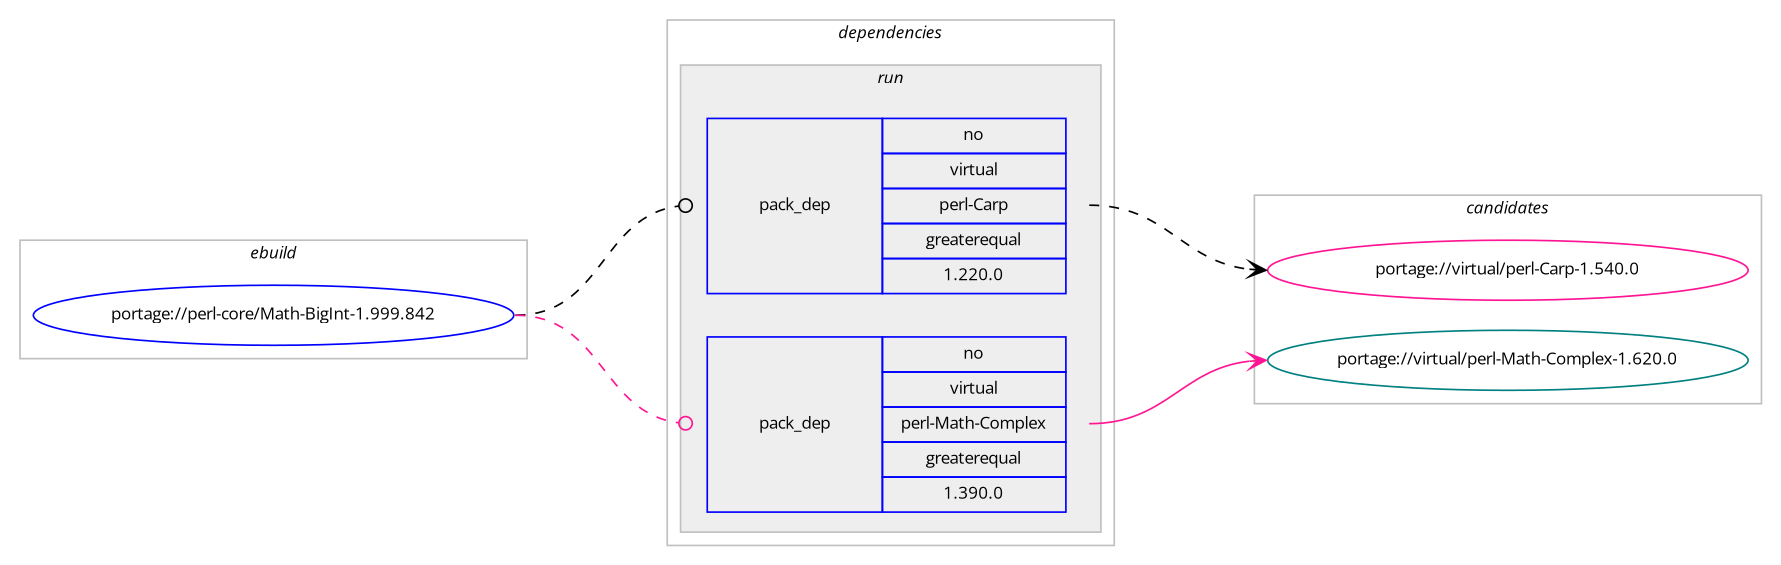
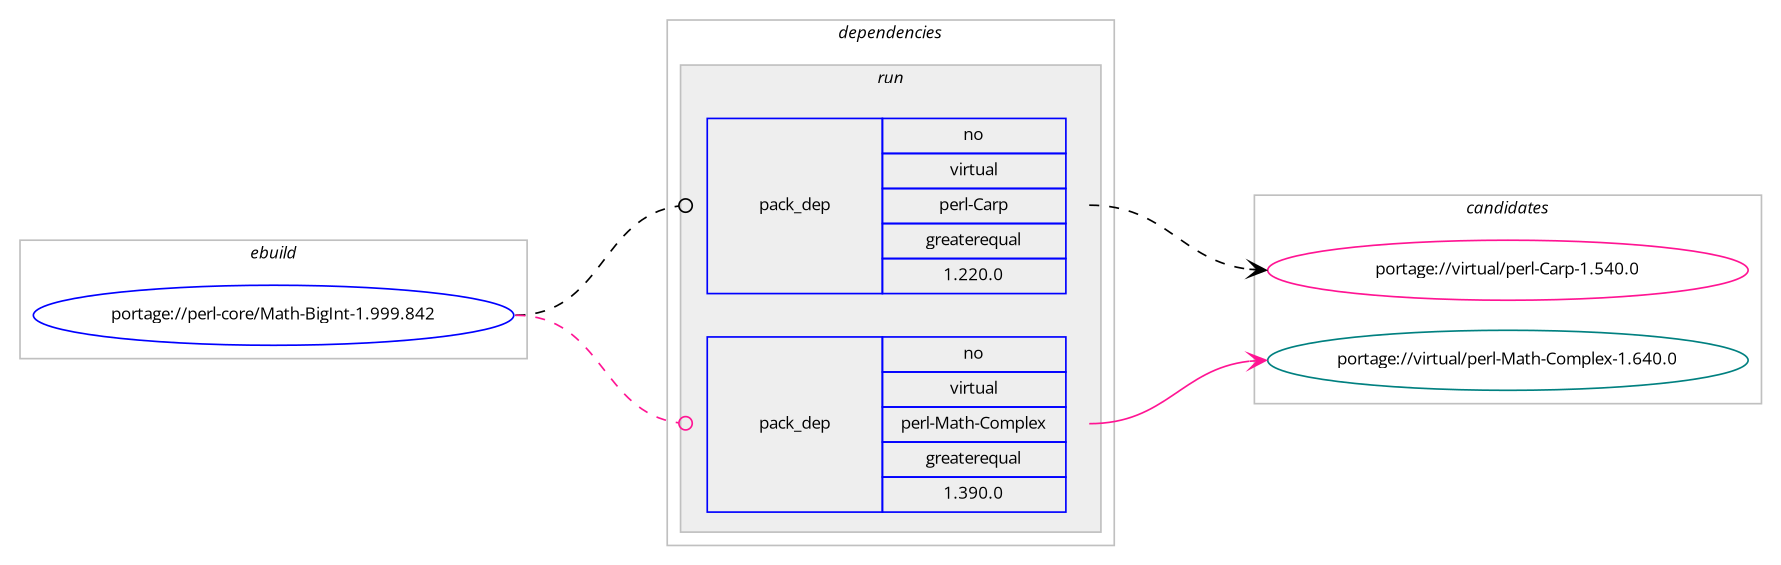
(1508, 360) -> (1508, 360)
